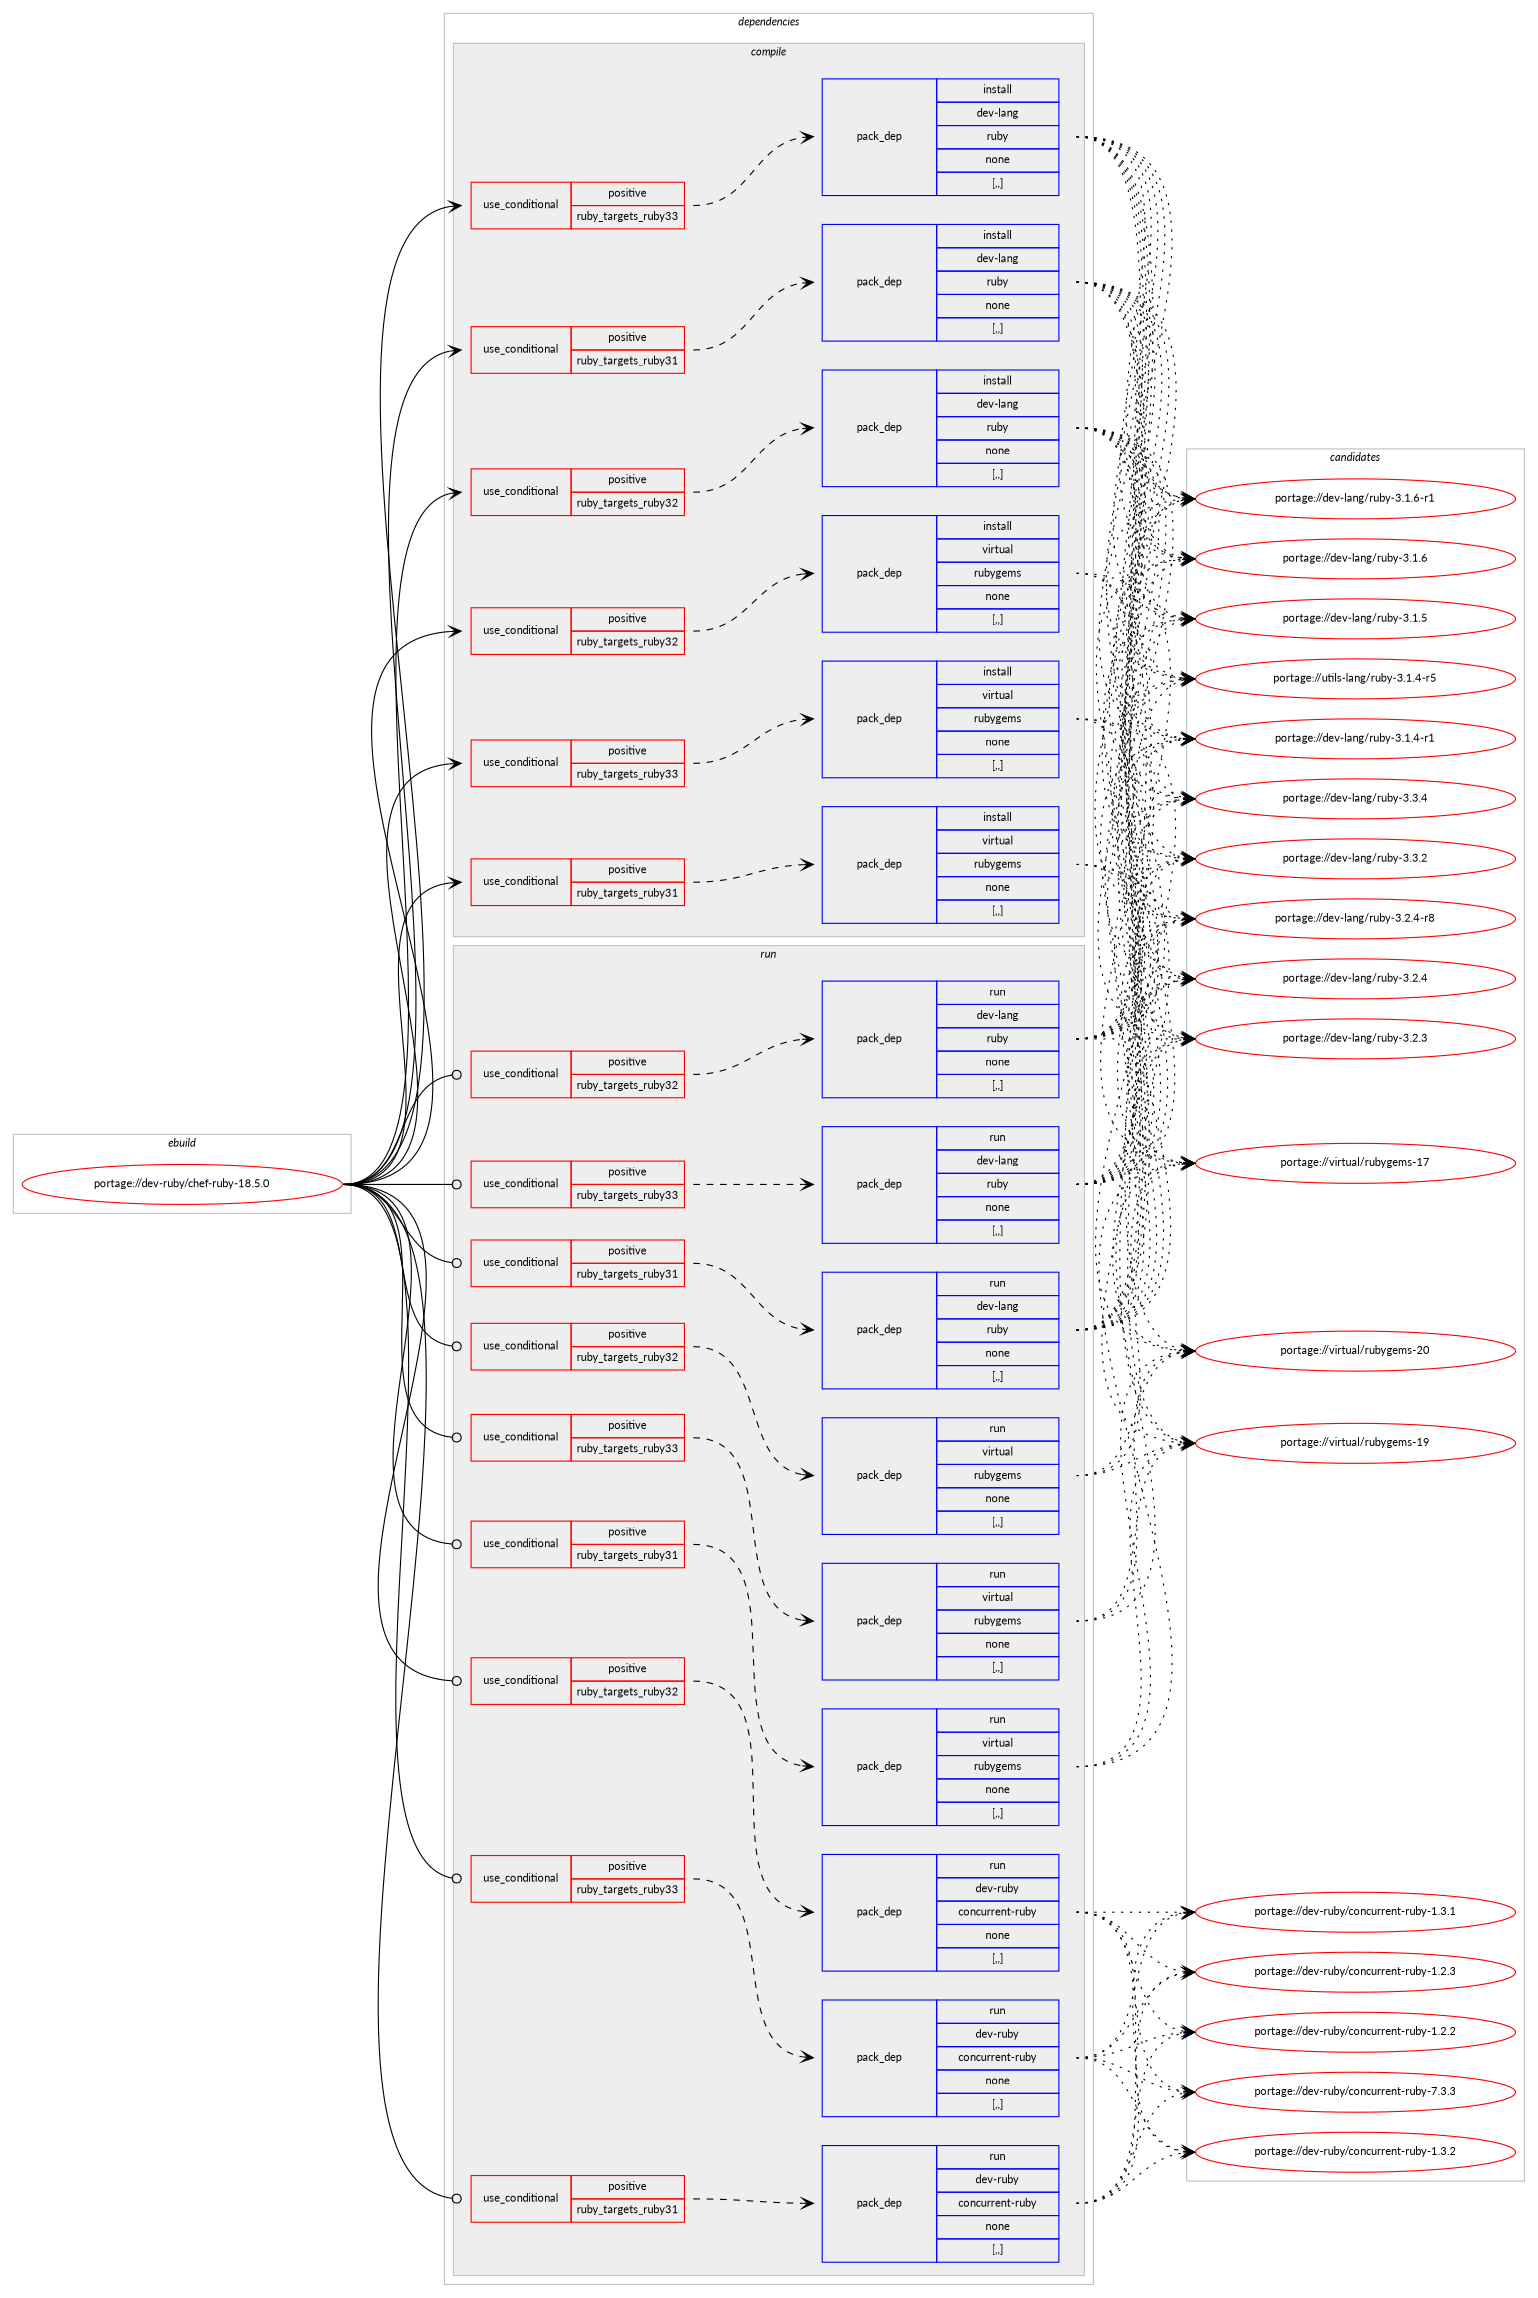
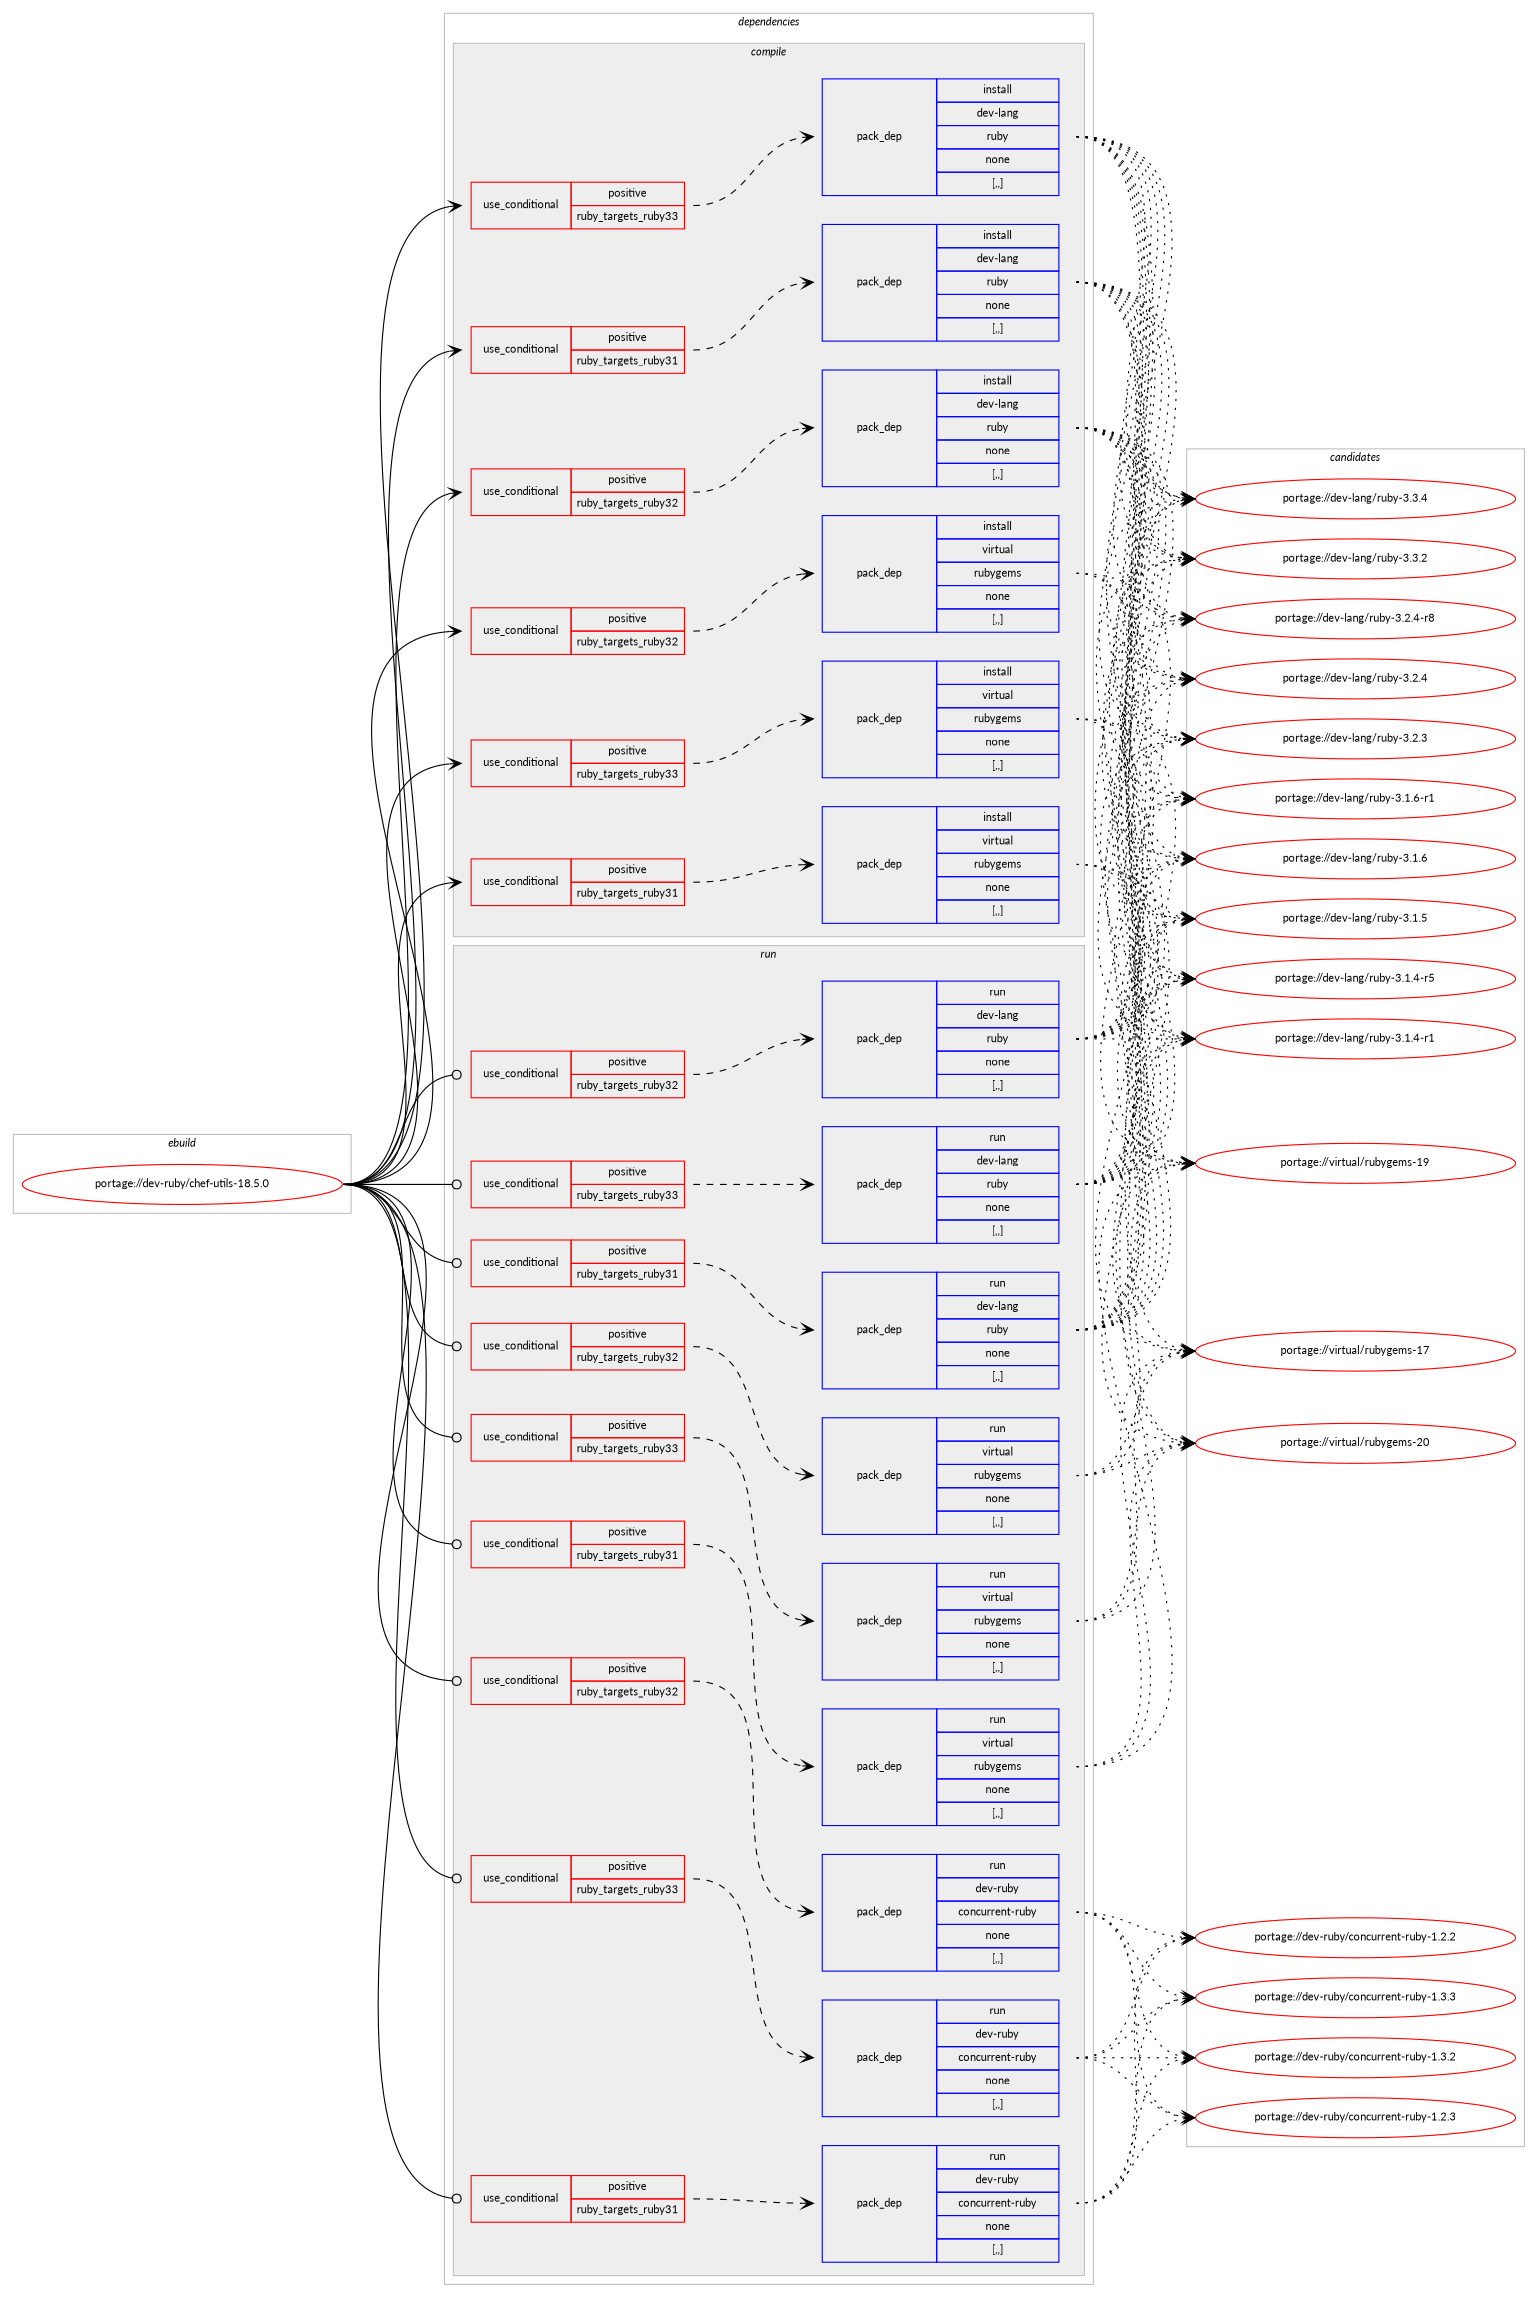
(1356, 679) -> (1356, 979)
(182, 1184) -> (182, 1184)
(1356, 1912) -> none
(1356, 2092) -> (1356, 1998)
